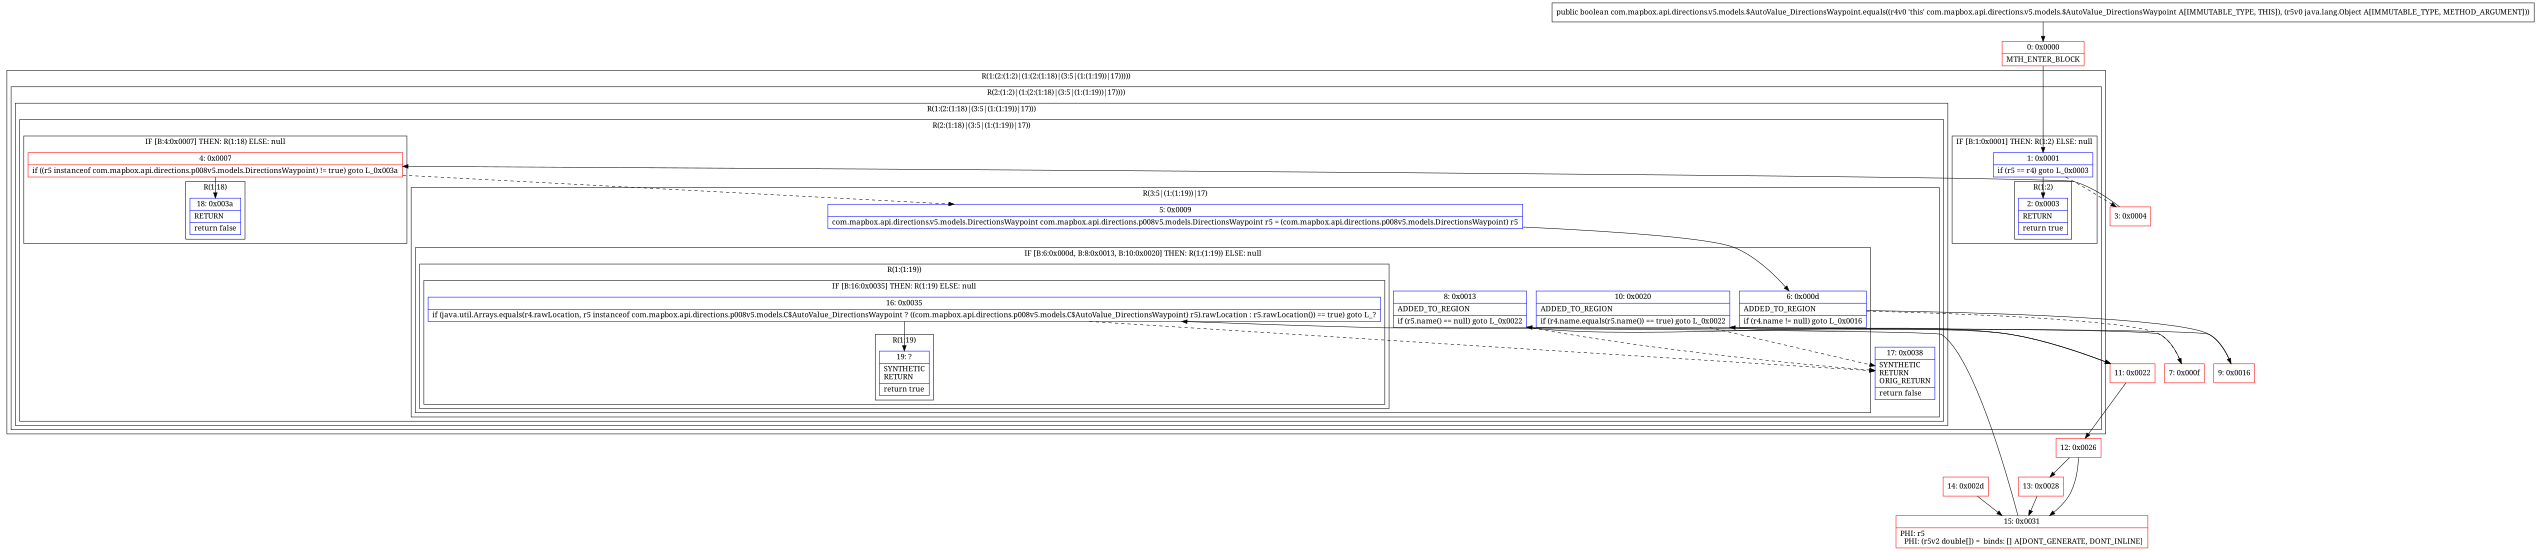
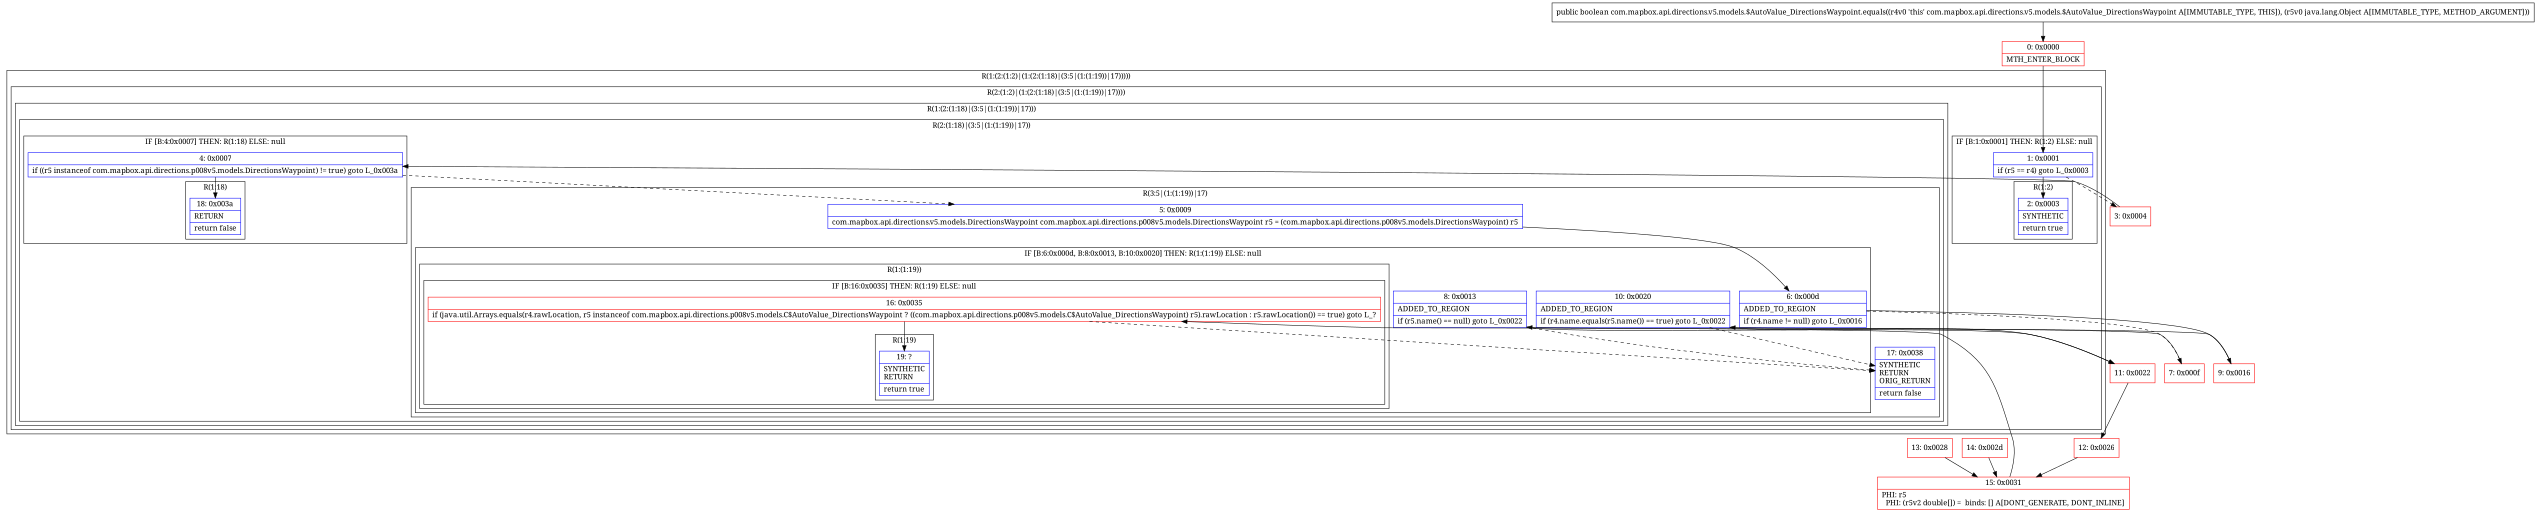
(215, 165) -> (215, 165)
(2038, 216) -> (2043, 216)
(904, 309) -> (904, 309)
(2062, 465) -> none
